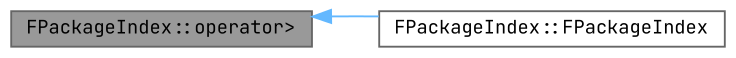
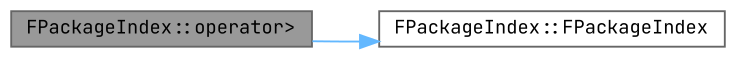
(355, 16) -> (336, 42)
